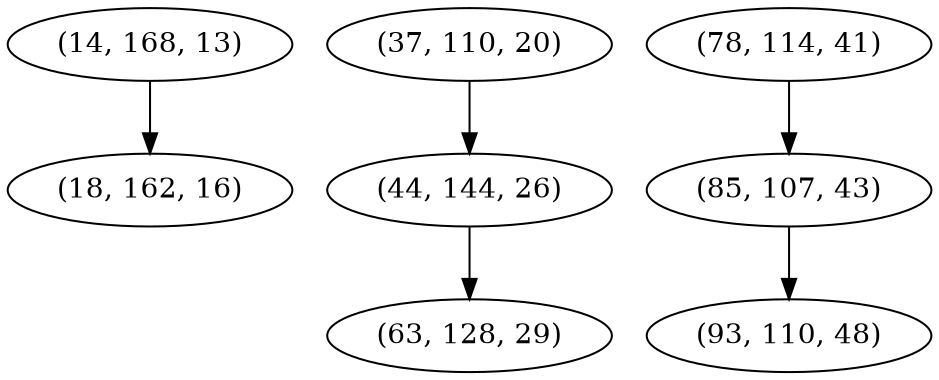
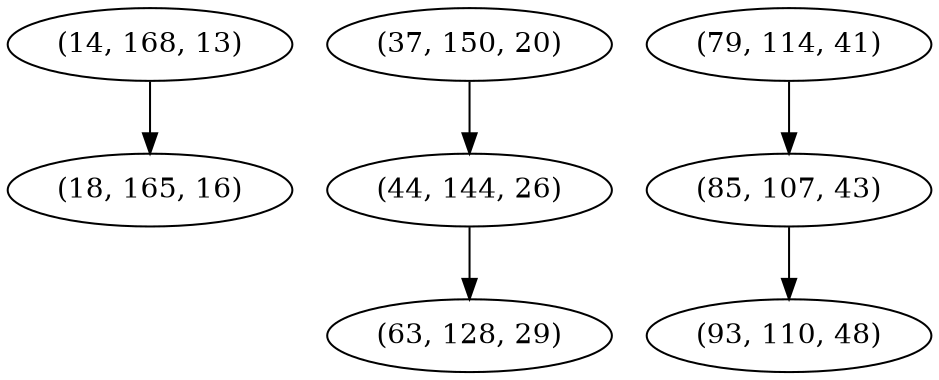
(470, 44) -> (470, 44)
(789, 44) -> (789, 44)
(150, 190) -> (150, 190)
